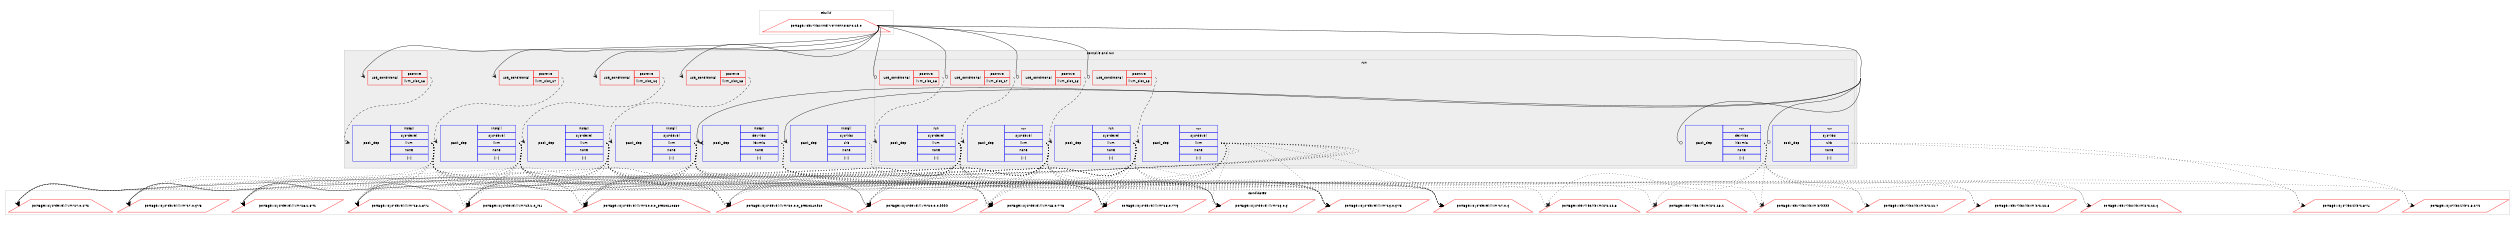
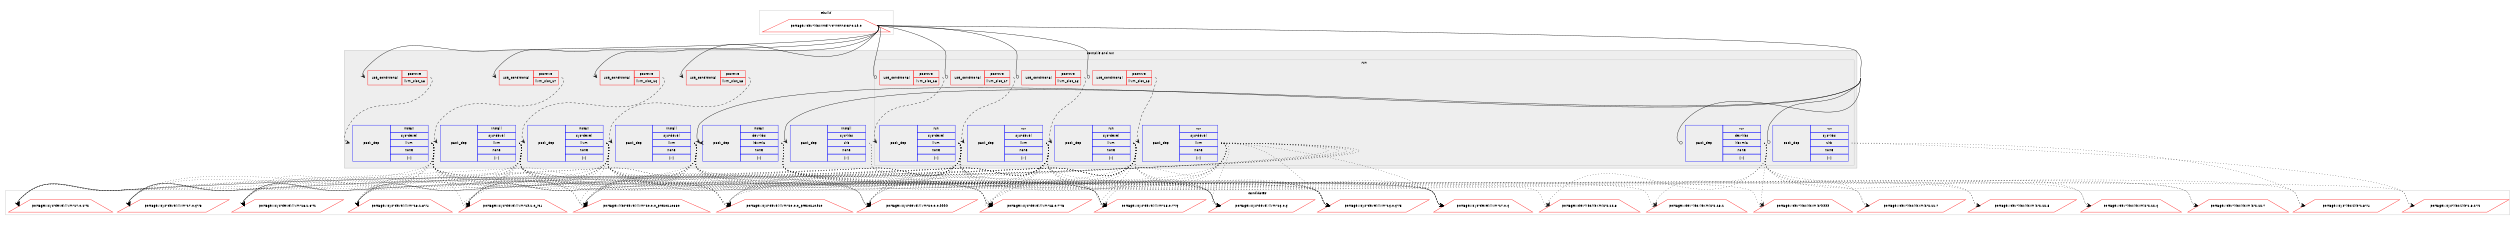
(642, 206) -> (642, 206)
none -> (2238, 206)
